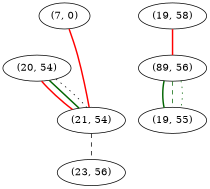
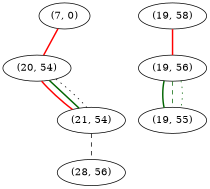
(81, 68) -> (51, 42)
(173, 68) -> (173, 68)
(91, 173) -> (91, 173)
